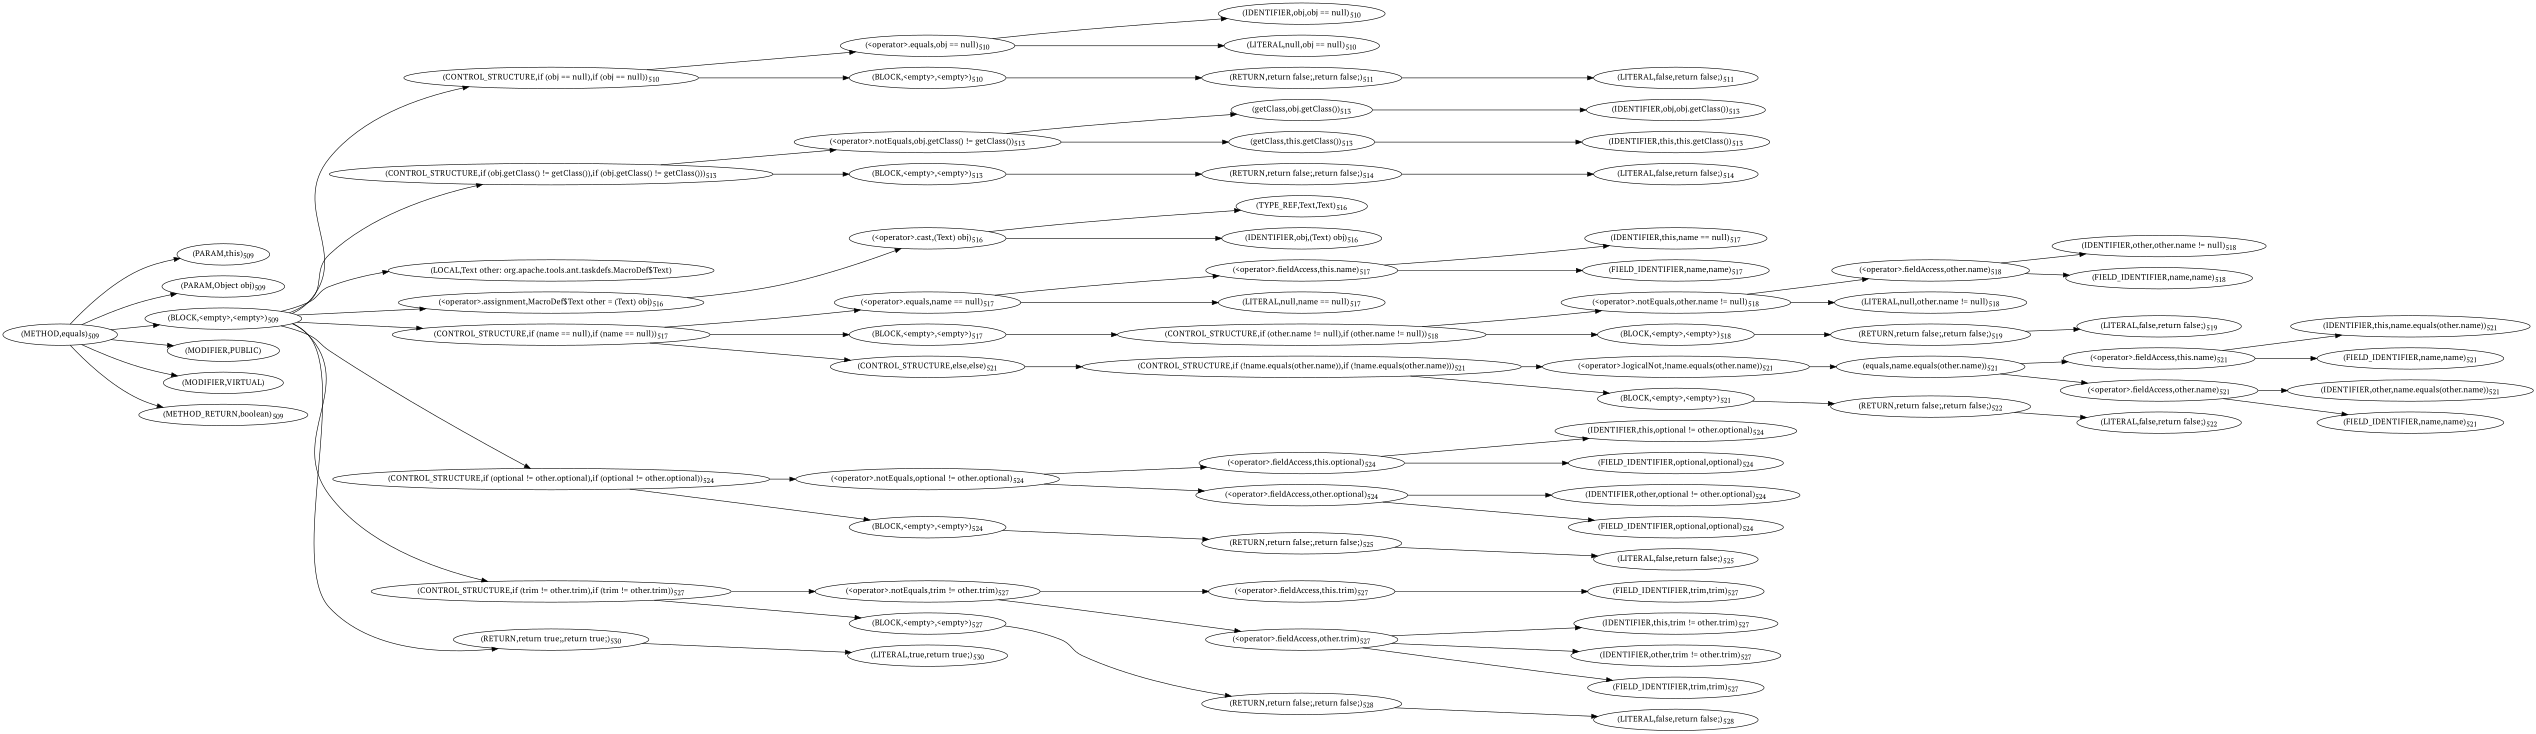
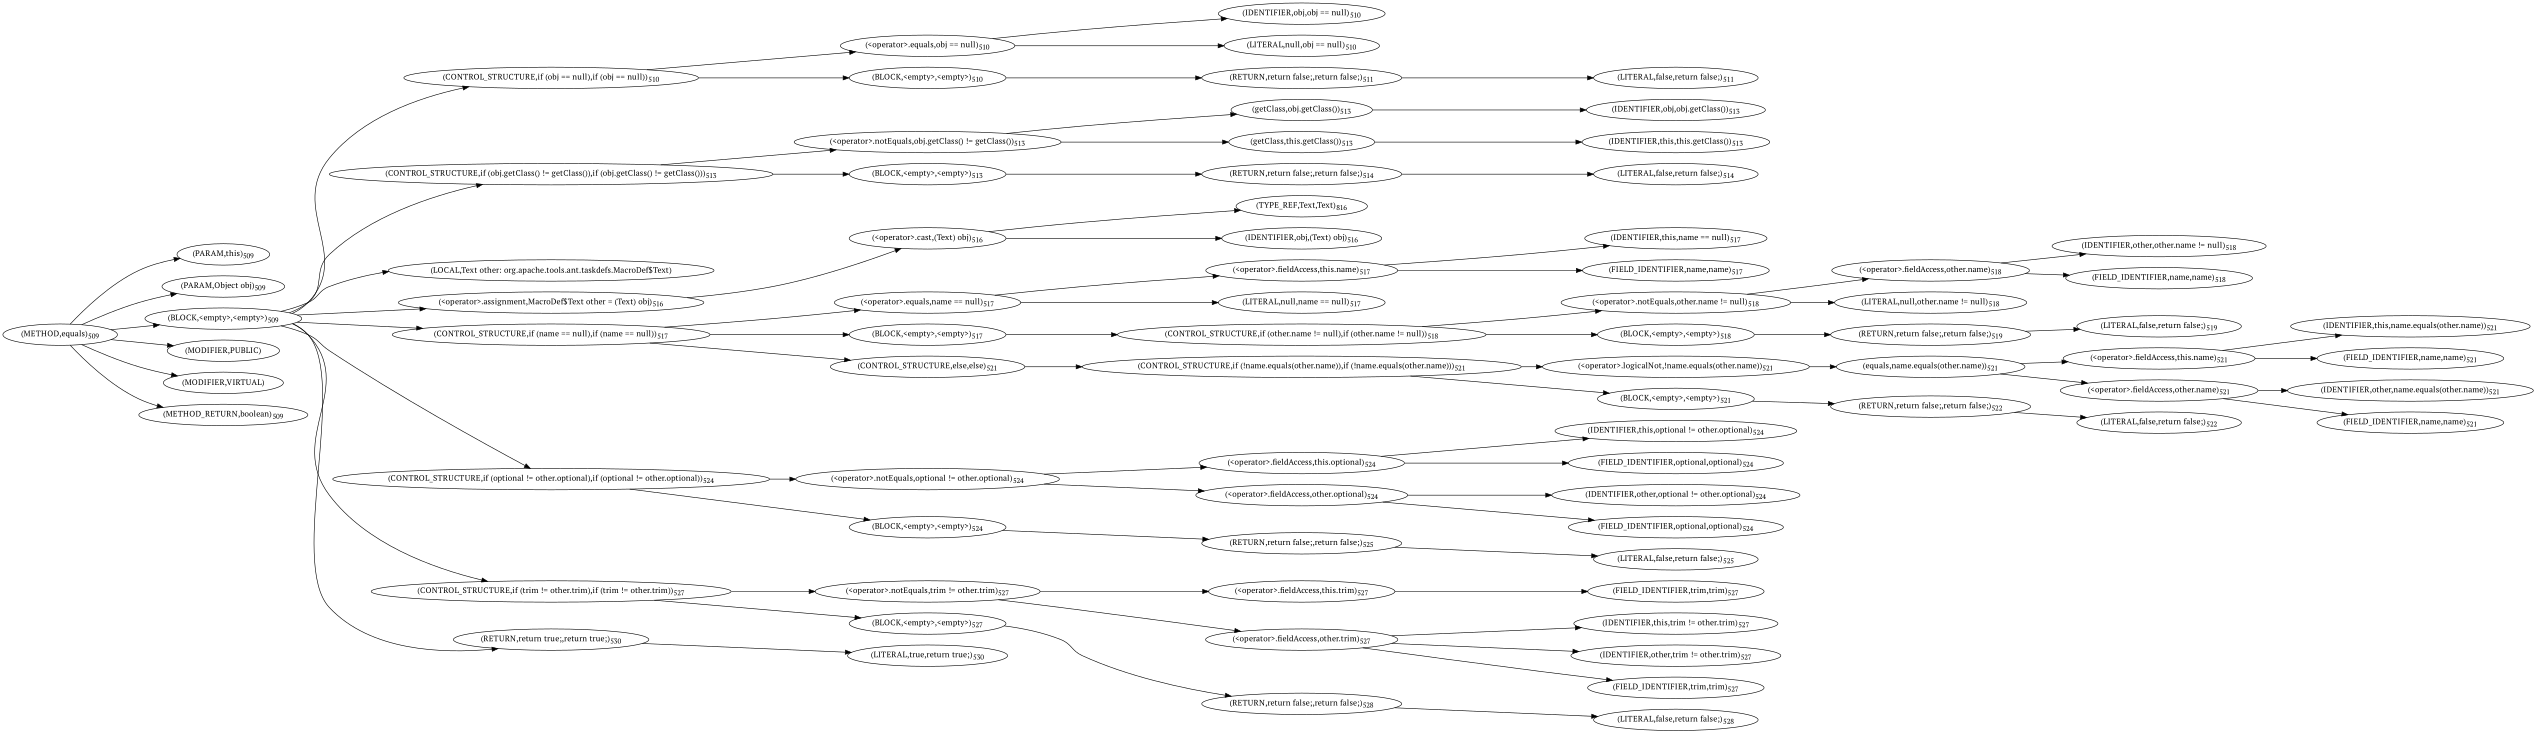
(1342, 205) -> (1342, 205)
